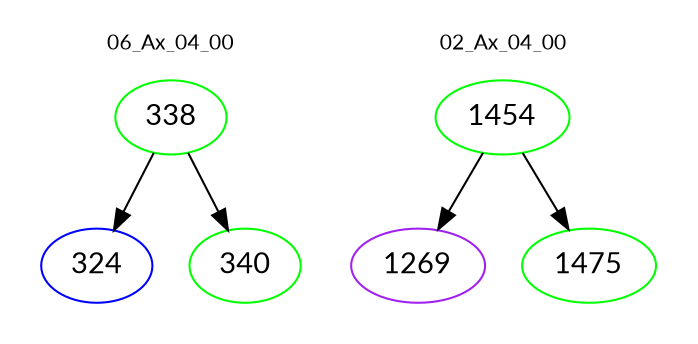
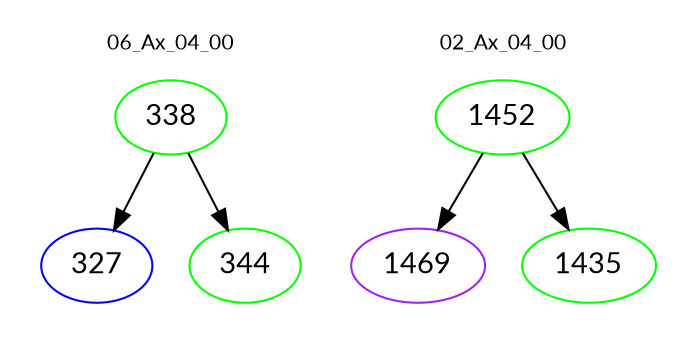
(503, 117) -> (503, 117)
(97, 266) -> (97, 266)
(245, 266) -> (245, 266)
(418, 266) -> (418, 266)
(589, 266) -> (589, 266)
